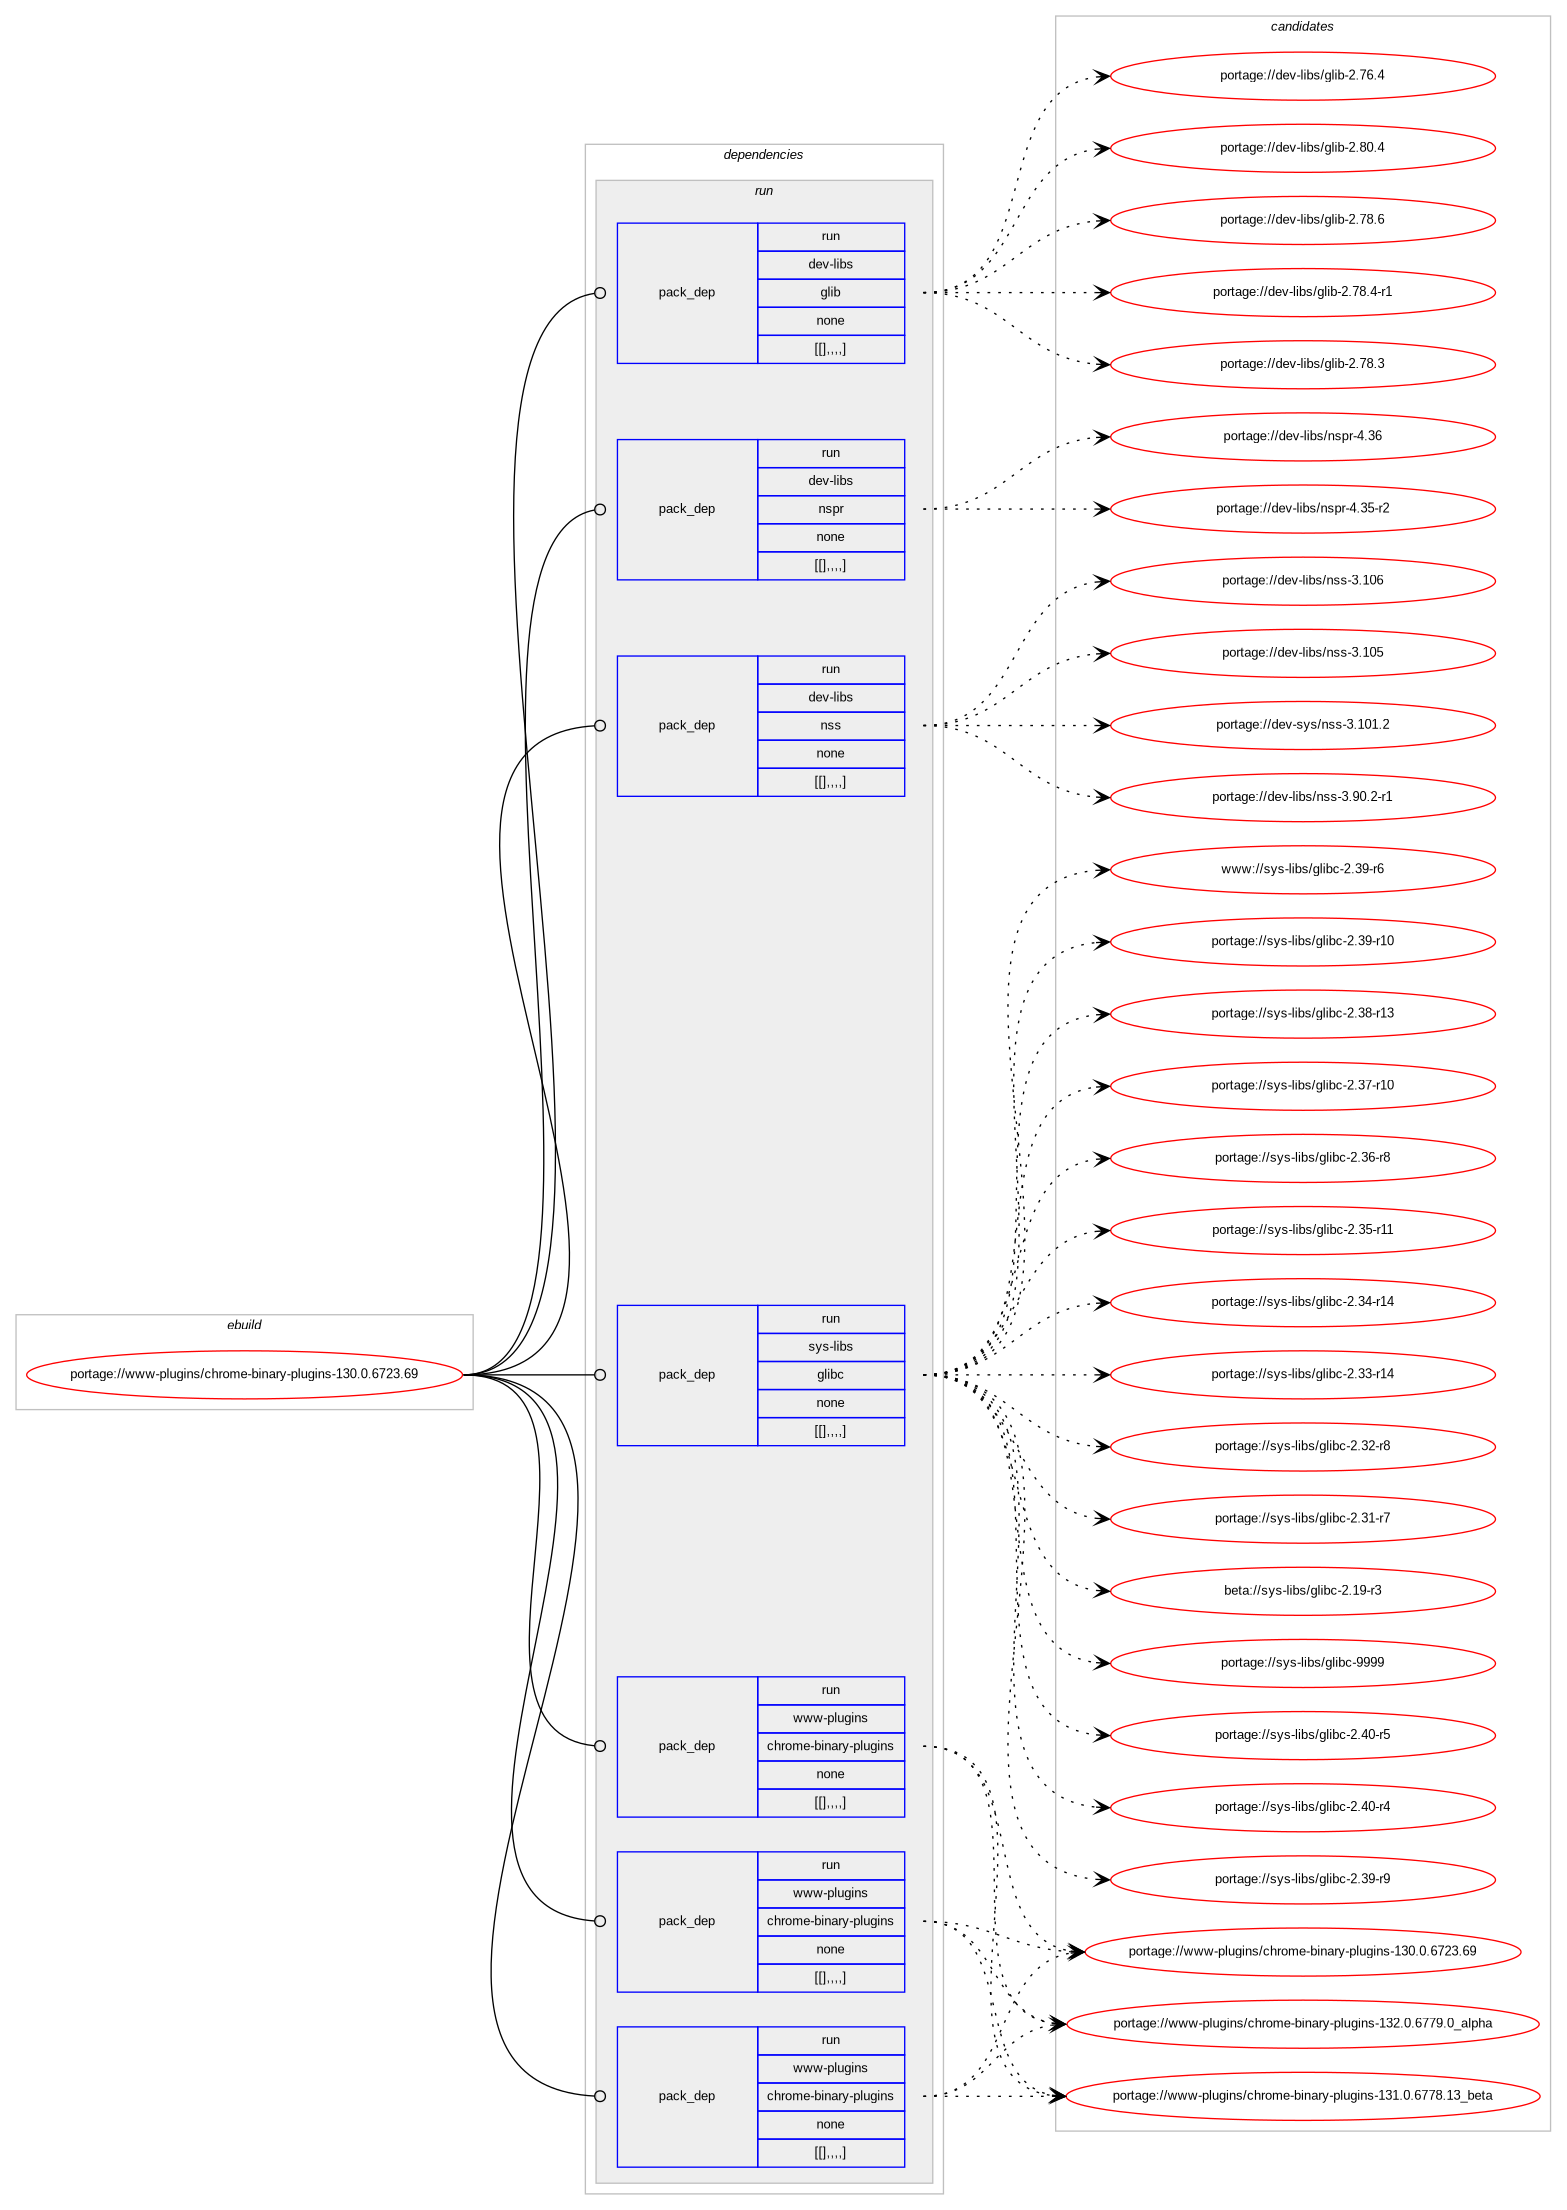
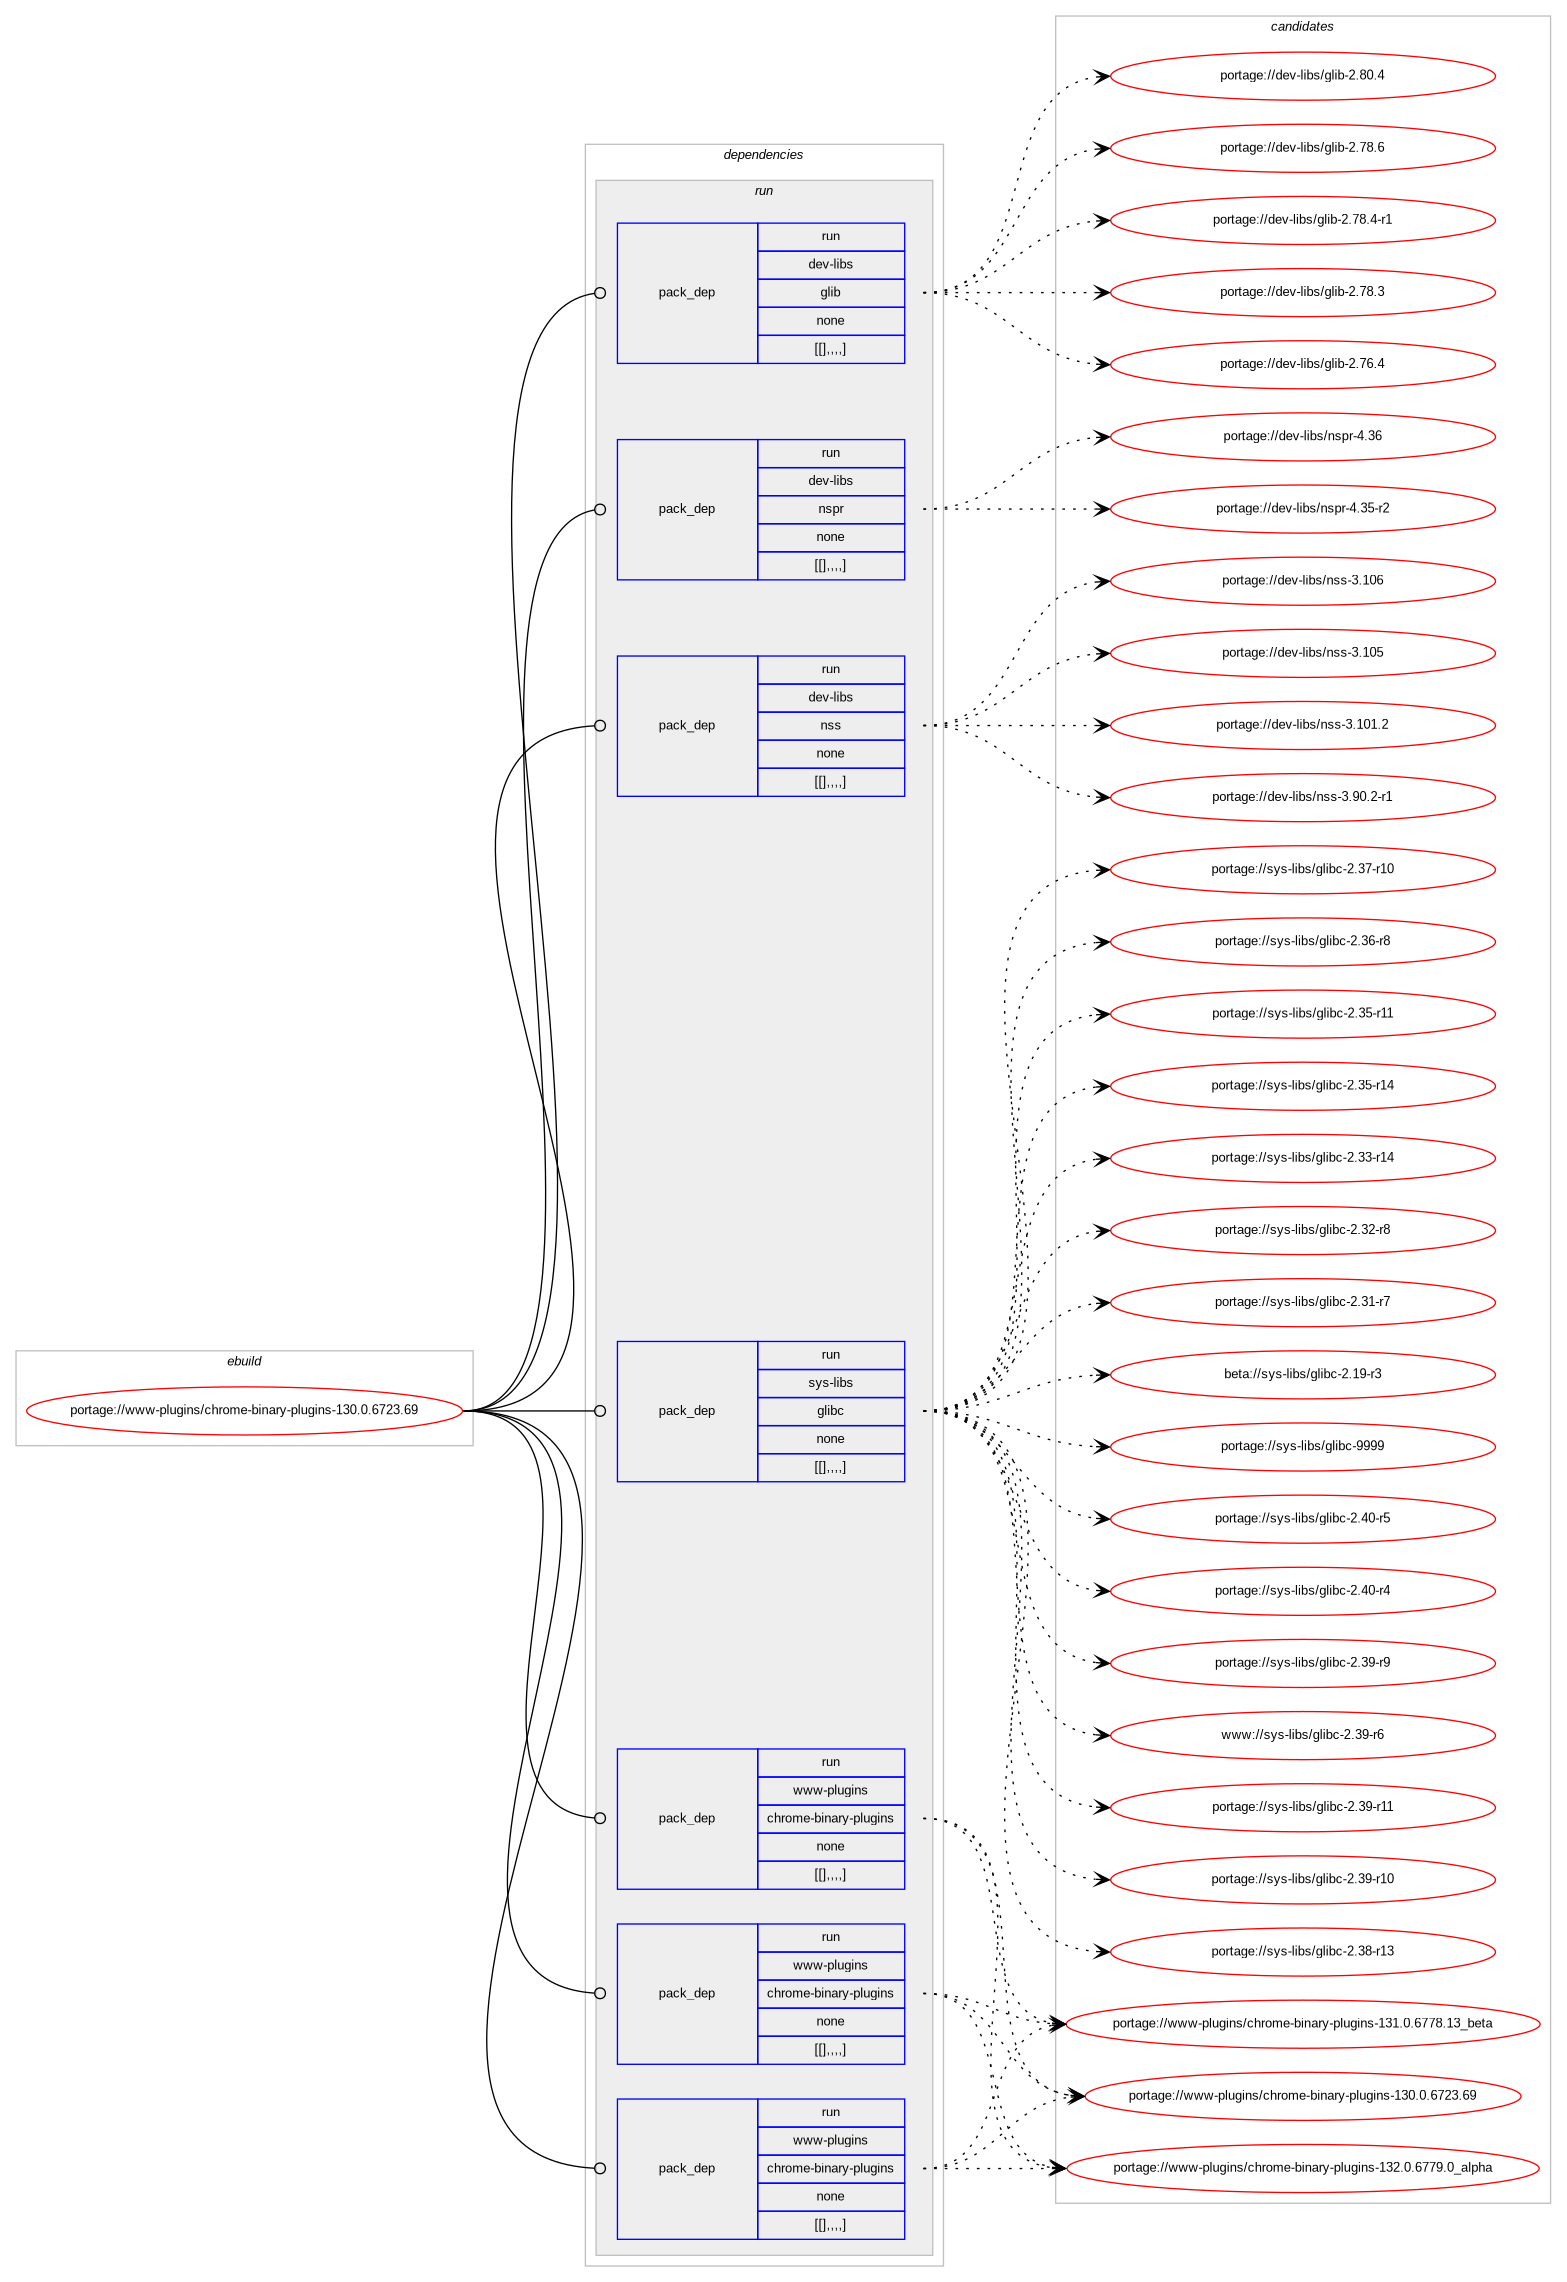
(1303, 726) -> (1303, 726)
(1303, 1303) -> (1303, 1086)
none -> (1303, 1808)
